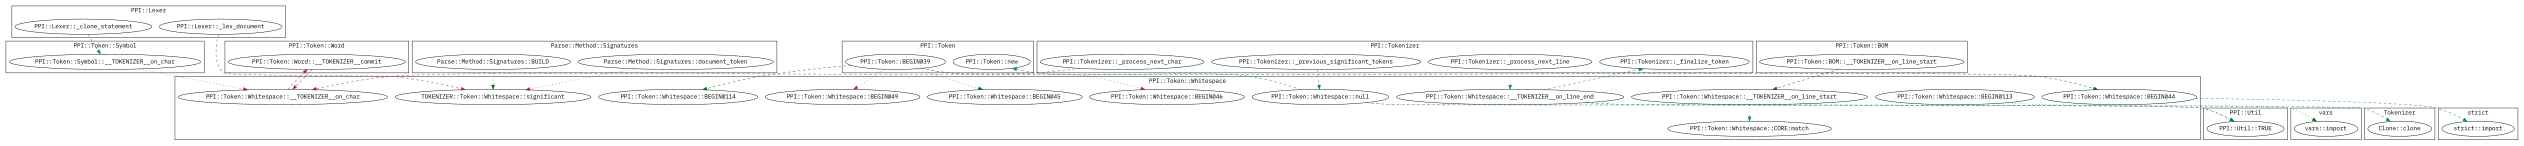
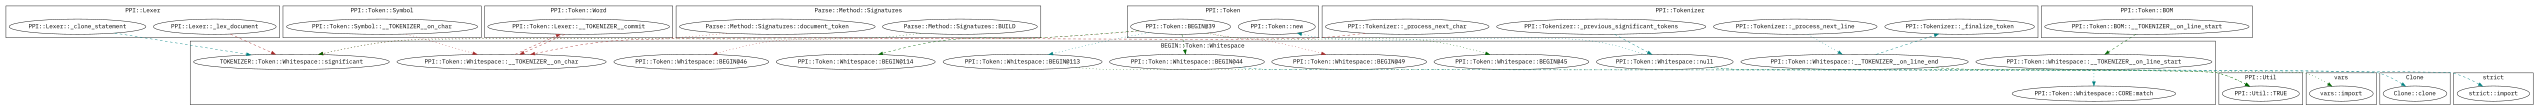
(94, 44) -> (181, 44)
none -> (1093, 44)
(317, 62) -> (579, 27)
(1160, 74) -> (1474, 39)
(1188, 81) -> (1203, 46)
(1799, 105) -> (1979, 70)
(2400, 113) -> (2415, 78)
